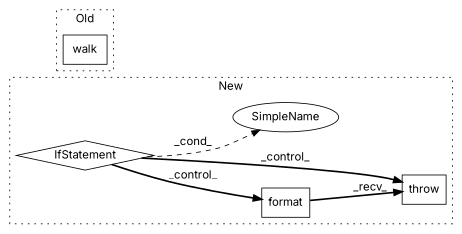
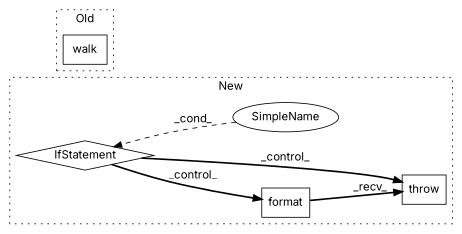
(201, 152) -> (178, 131)
